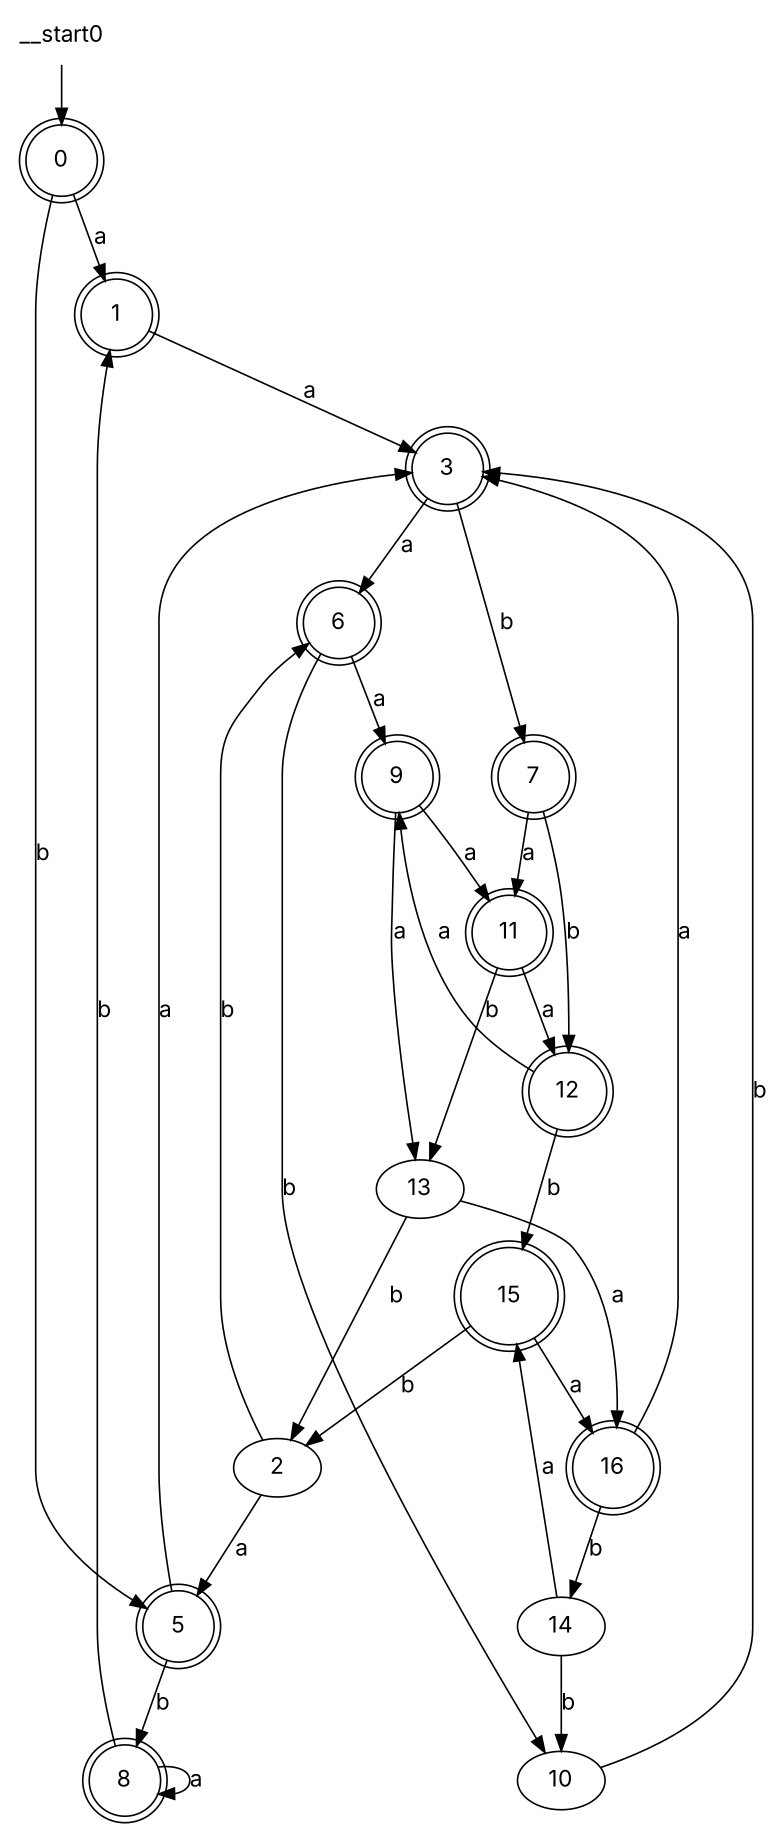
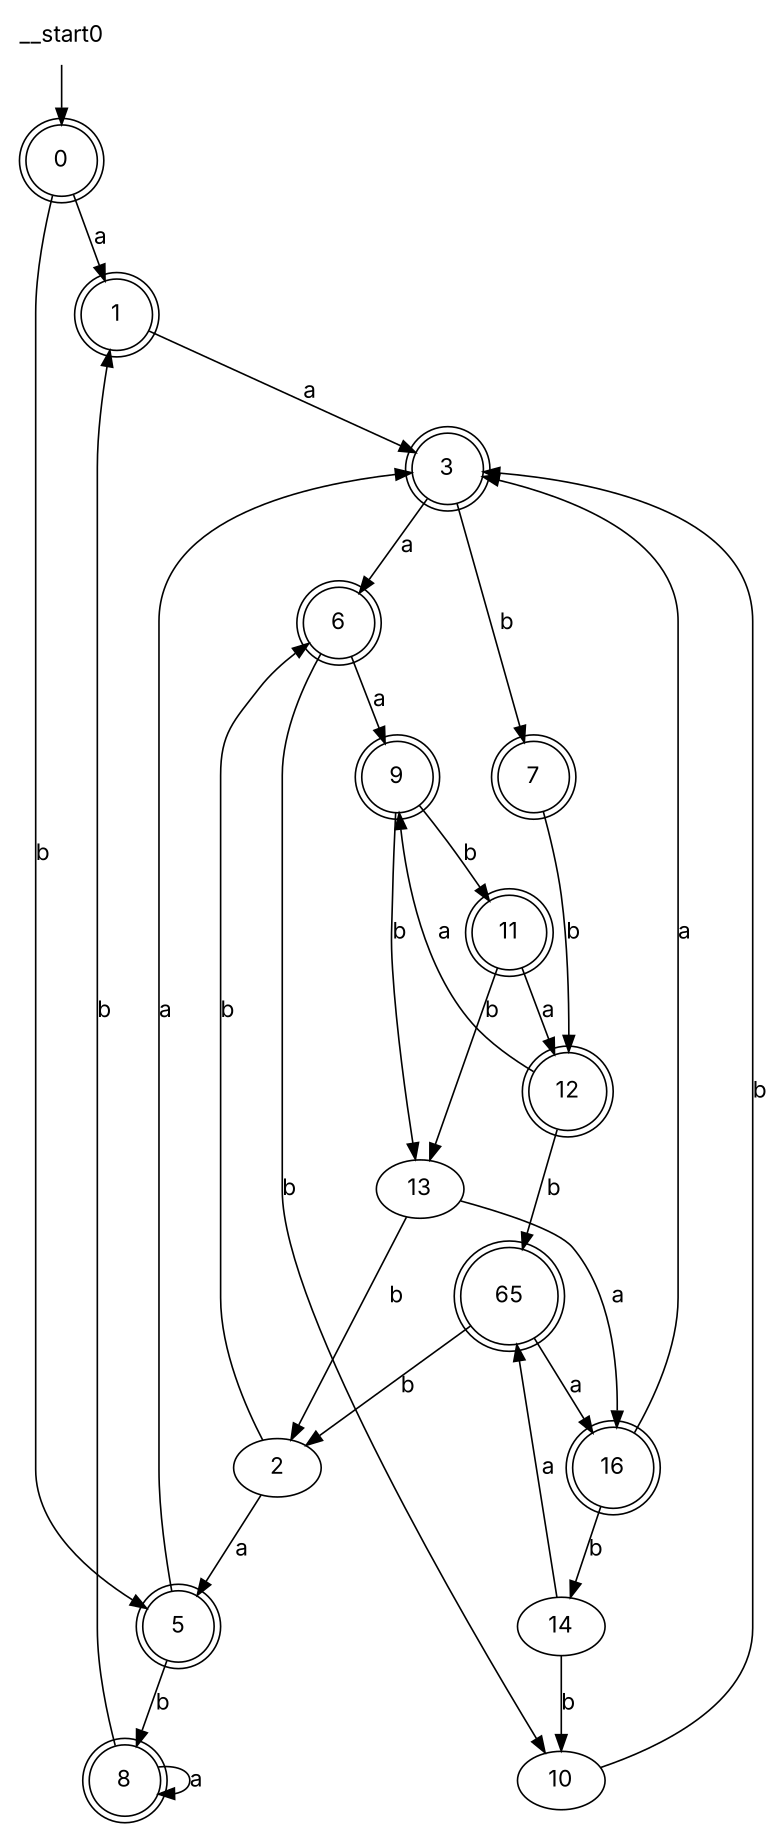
(523, 846) -> none
(470, 854) -> (470, 854)
(400, 933) -> (400, 933)
(509, 1296) -> (509, 1296)
